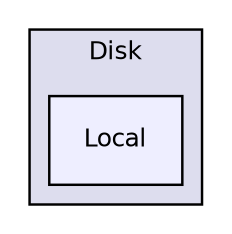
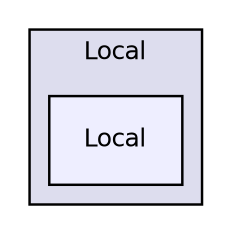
(116, 53) -> (116, 53)
